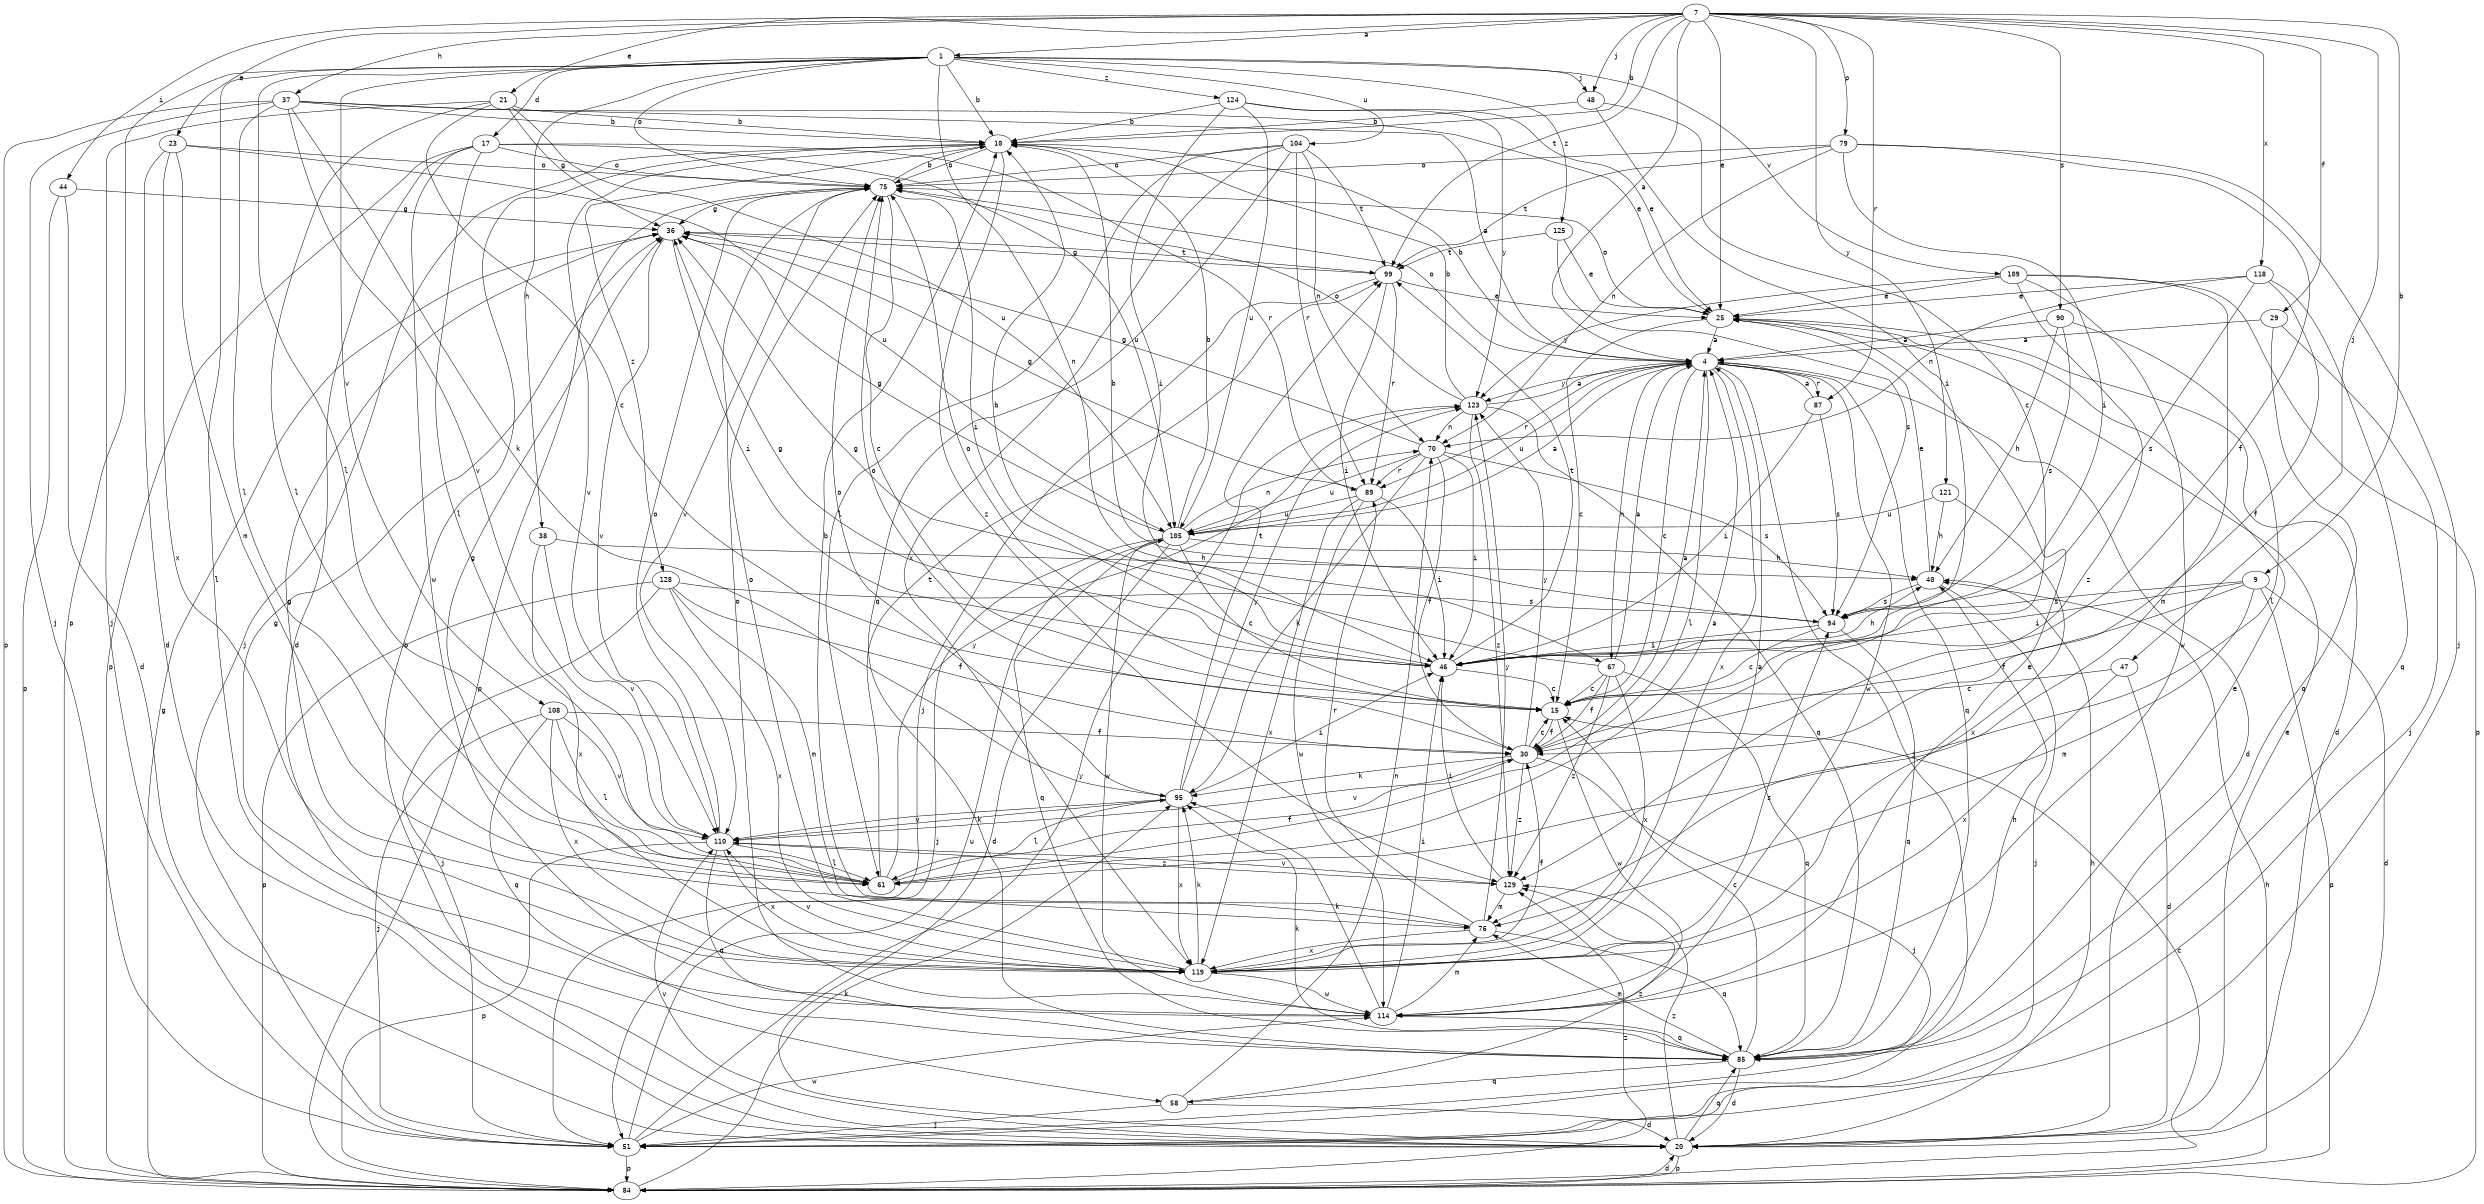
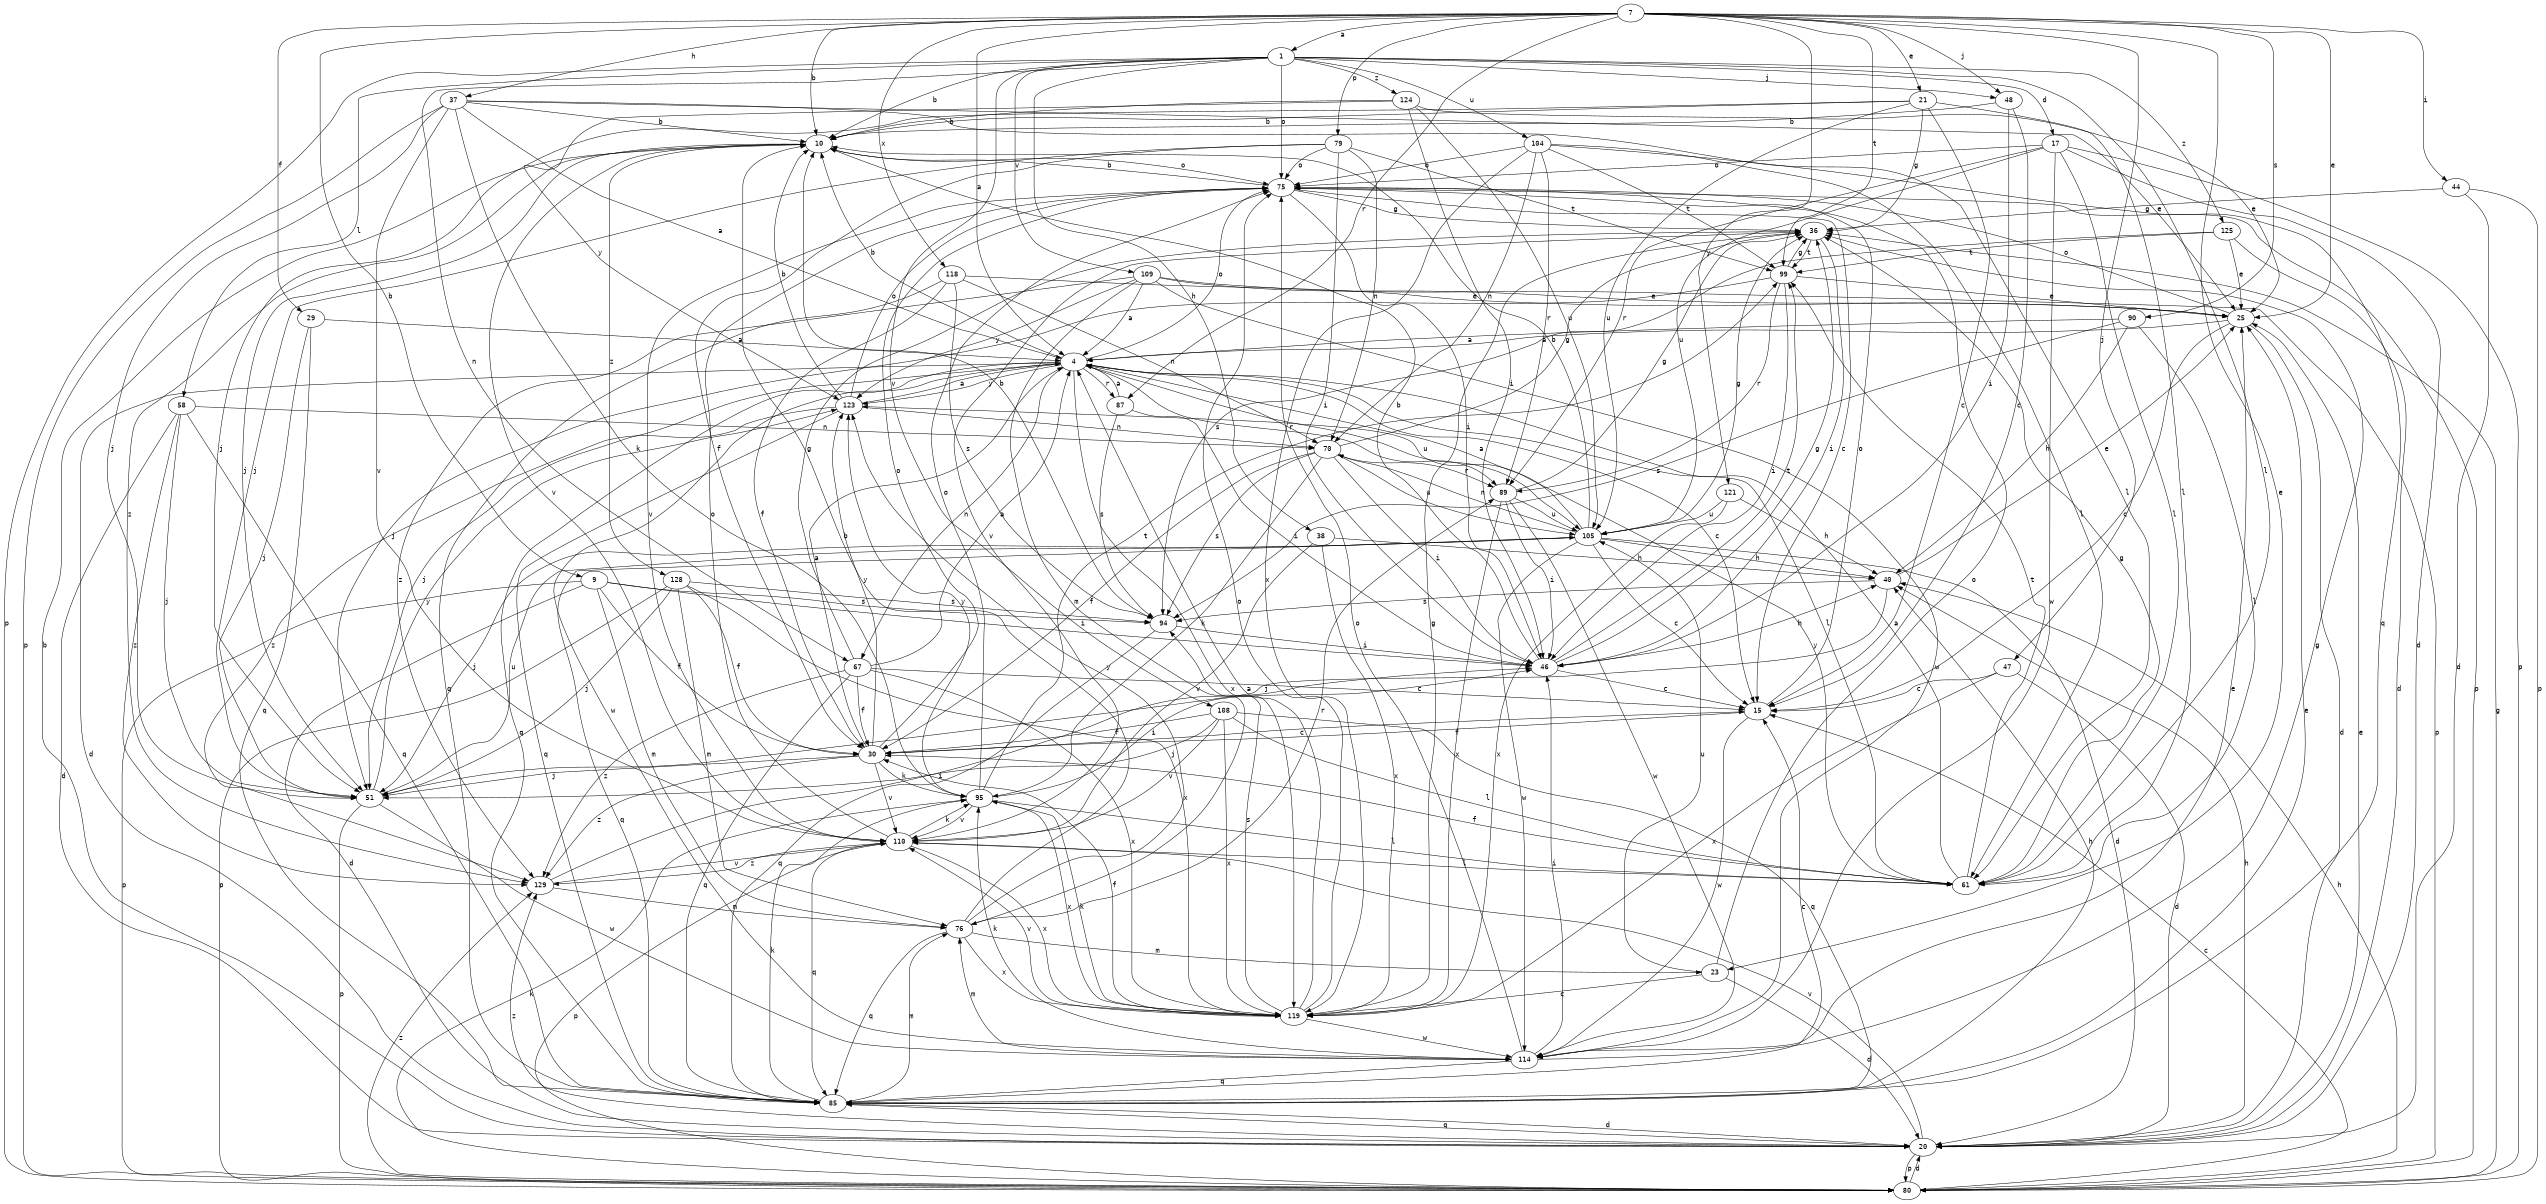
none -> (1120, 322)
(178, 558) -> (1562, 995)
(1701, 685) -> none
none -> (2394, 821)
(572, 865) -> (1351, 966)
(1460, 1082) -> (439, 826)
(627, 1191) -> (1907, 1191)
